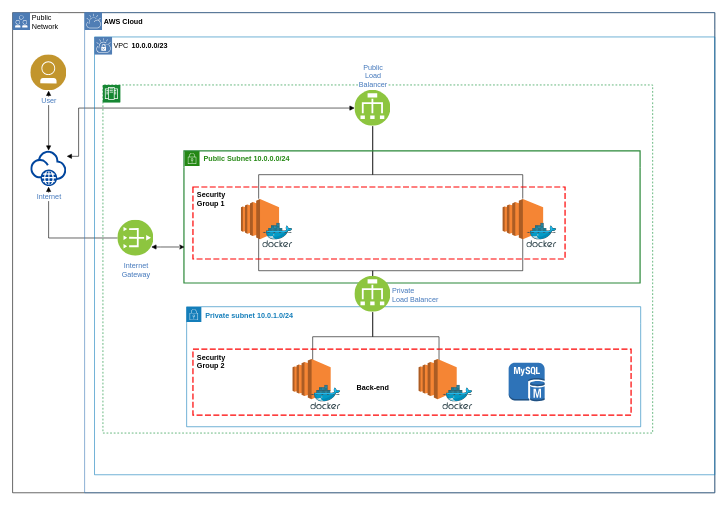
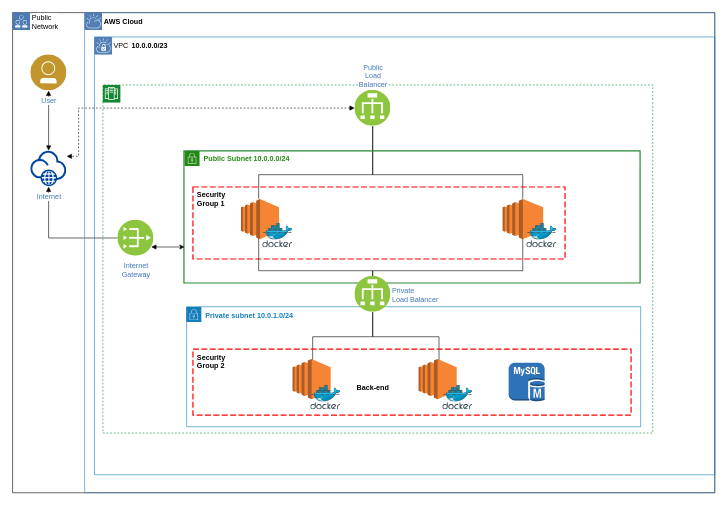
(187, 108) -> (187, 108)
